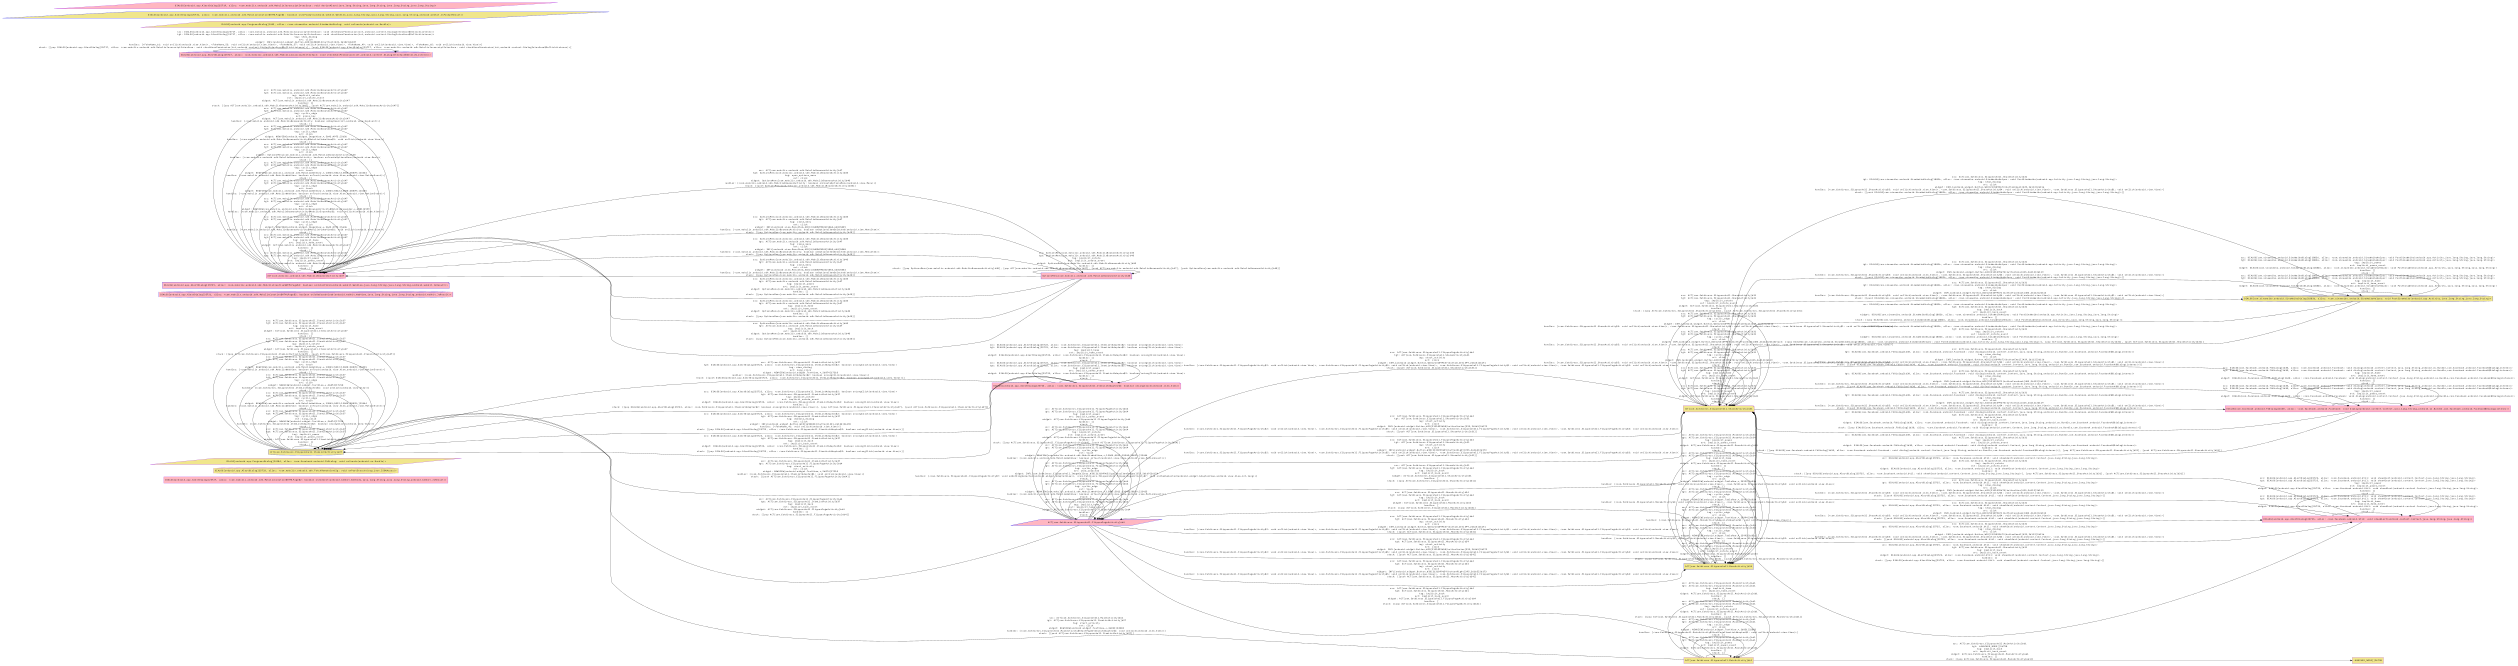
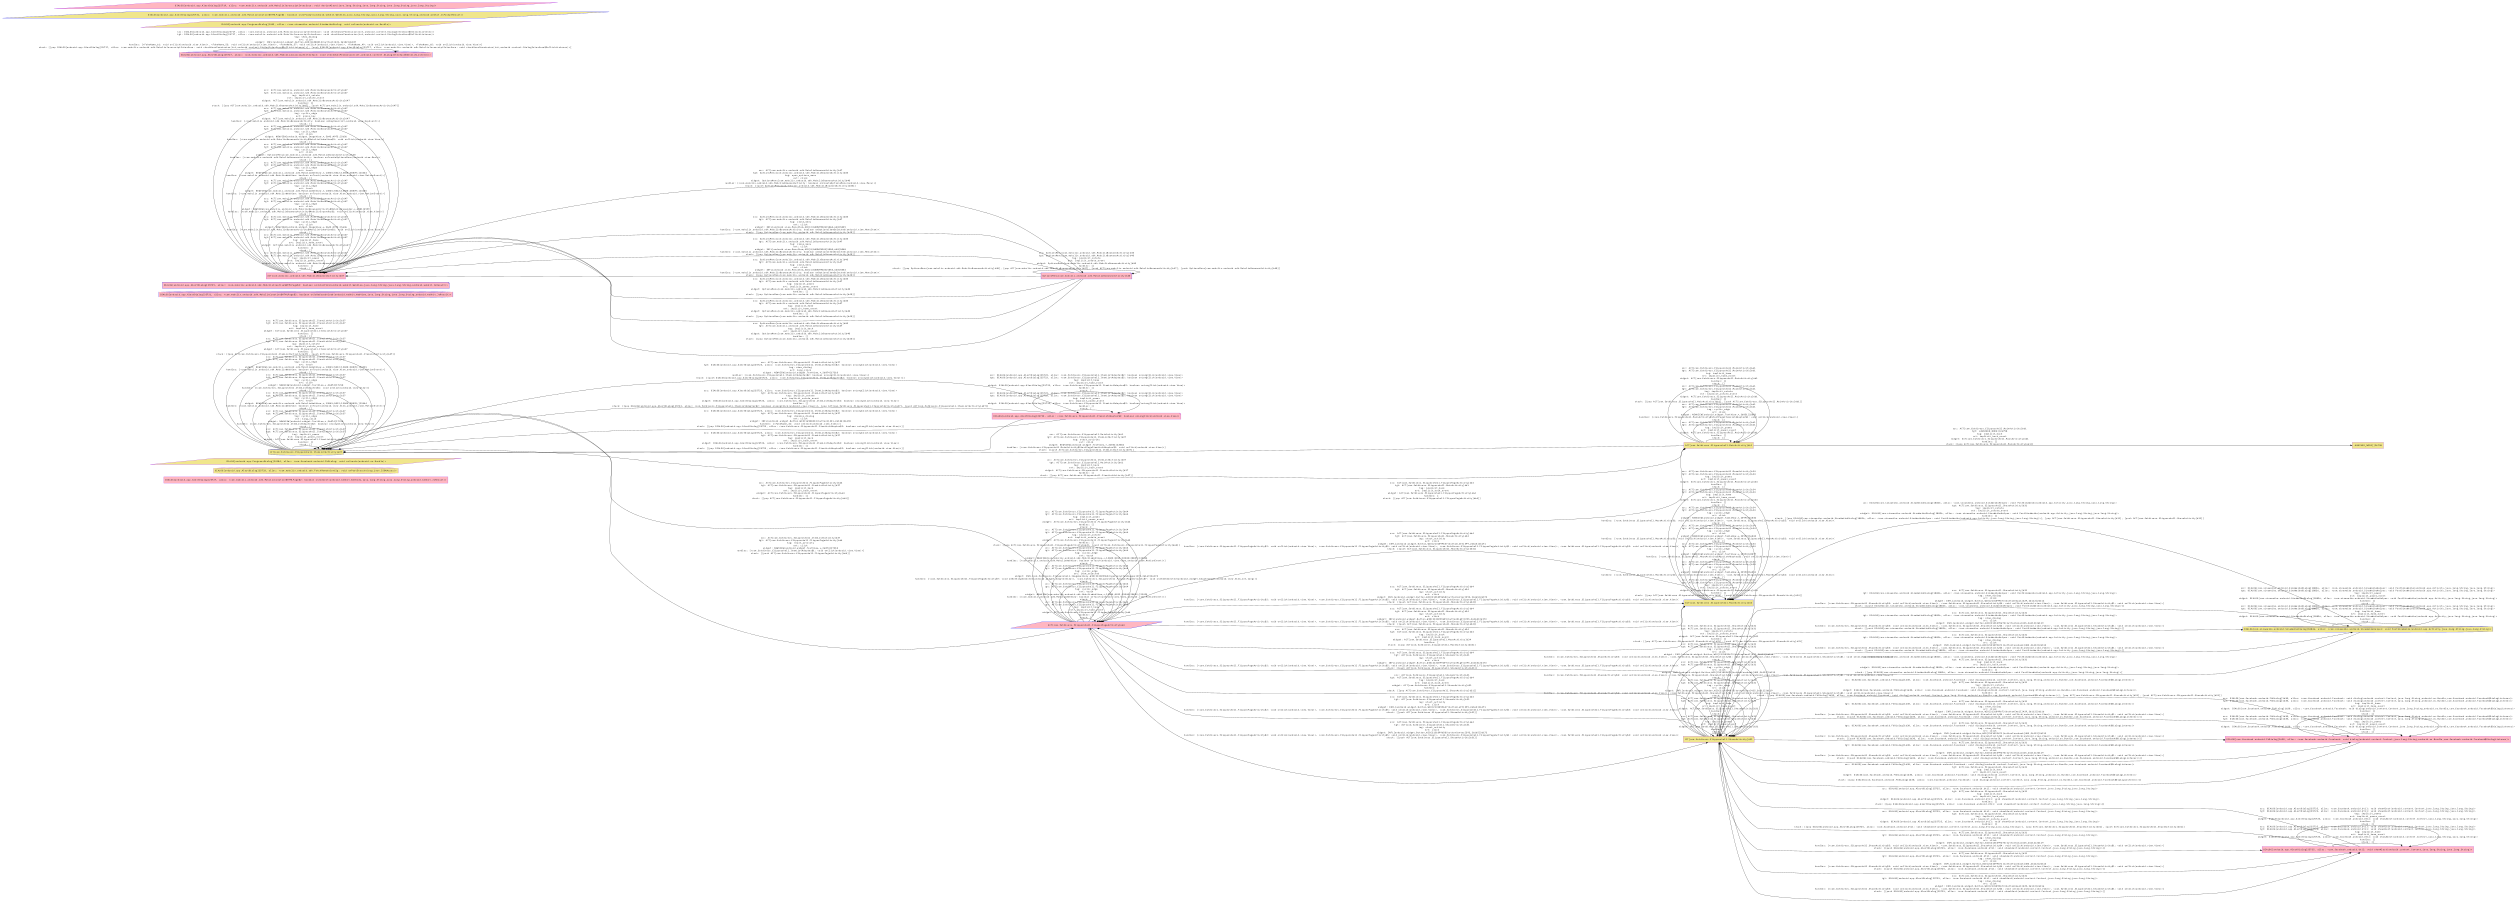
(306, 276) -> (306, 276)
none -> (1017, 477)
